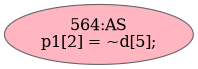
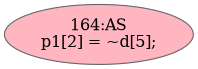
(99, 34) -> (99, 34)
